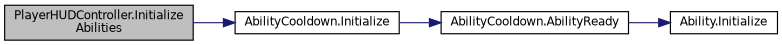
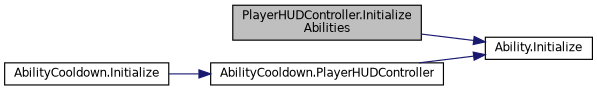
(208, 23) -> (448, 37)
(535, 23) -> (327, 74)
